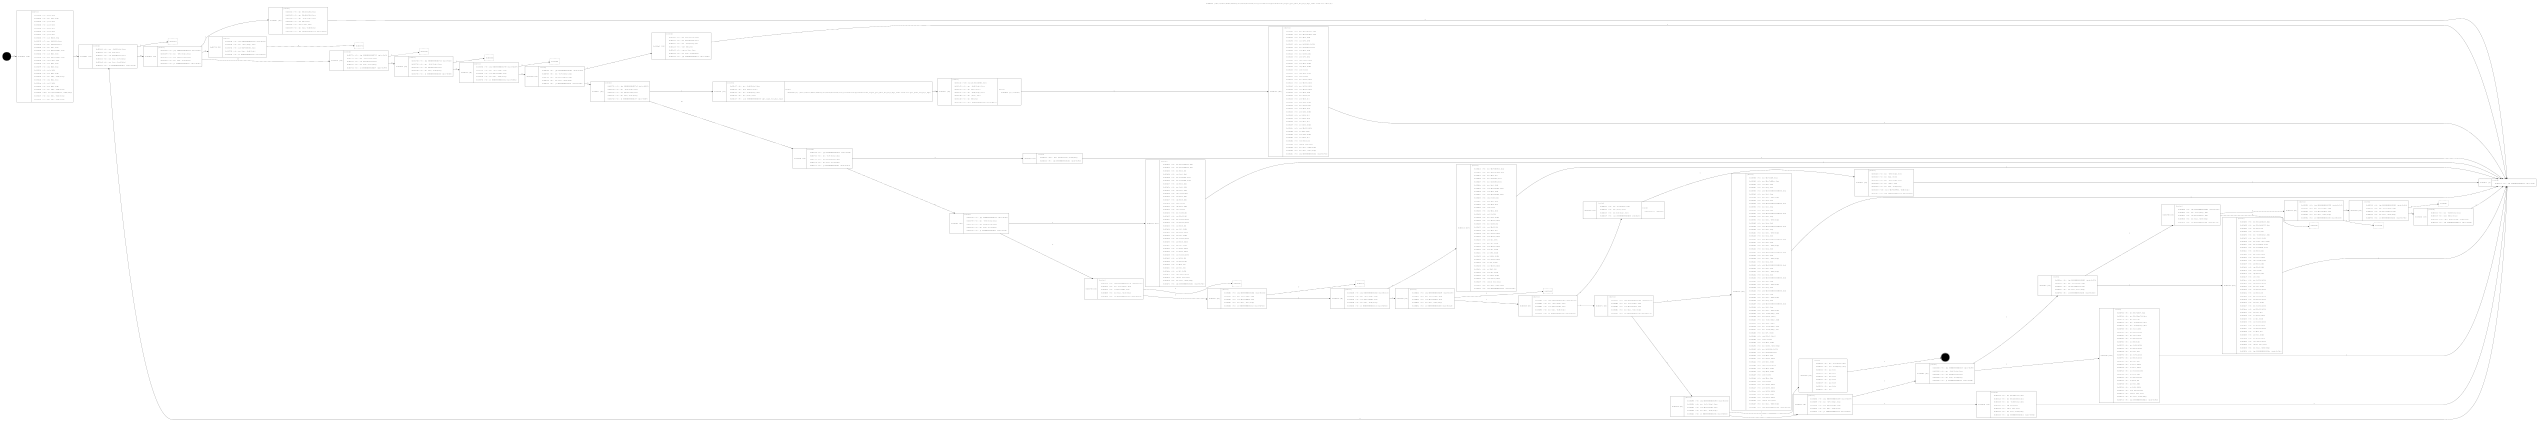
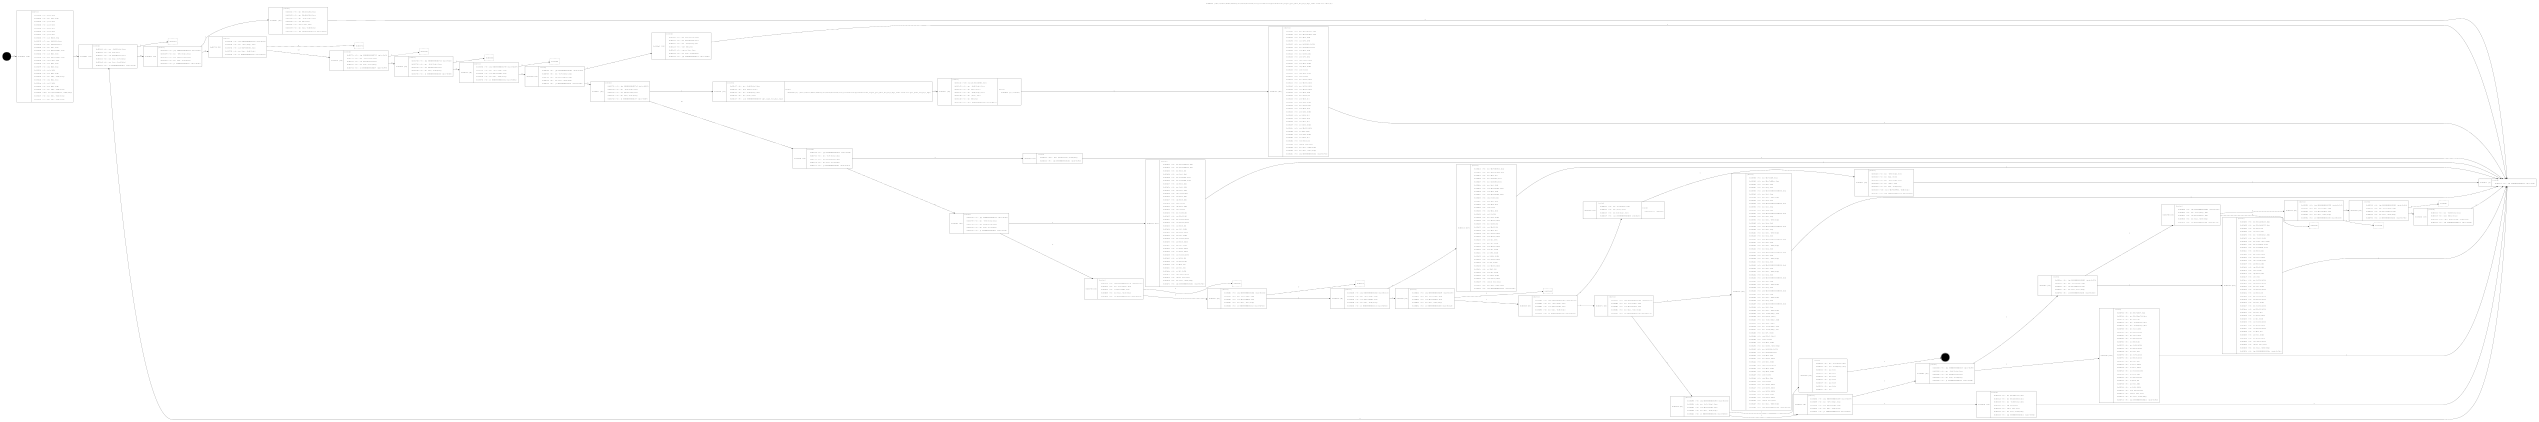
(265, 61) -> (298, 54)
